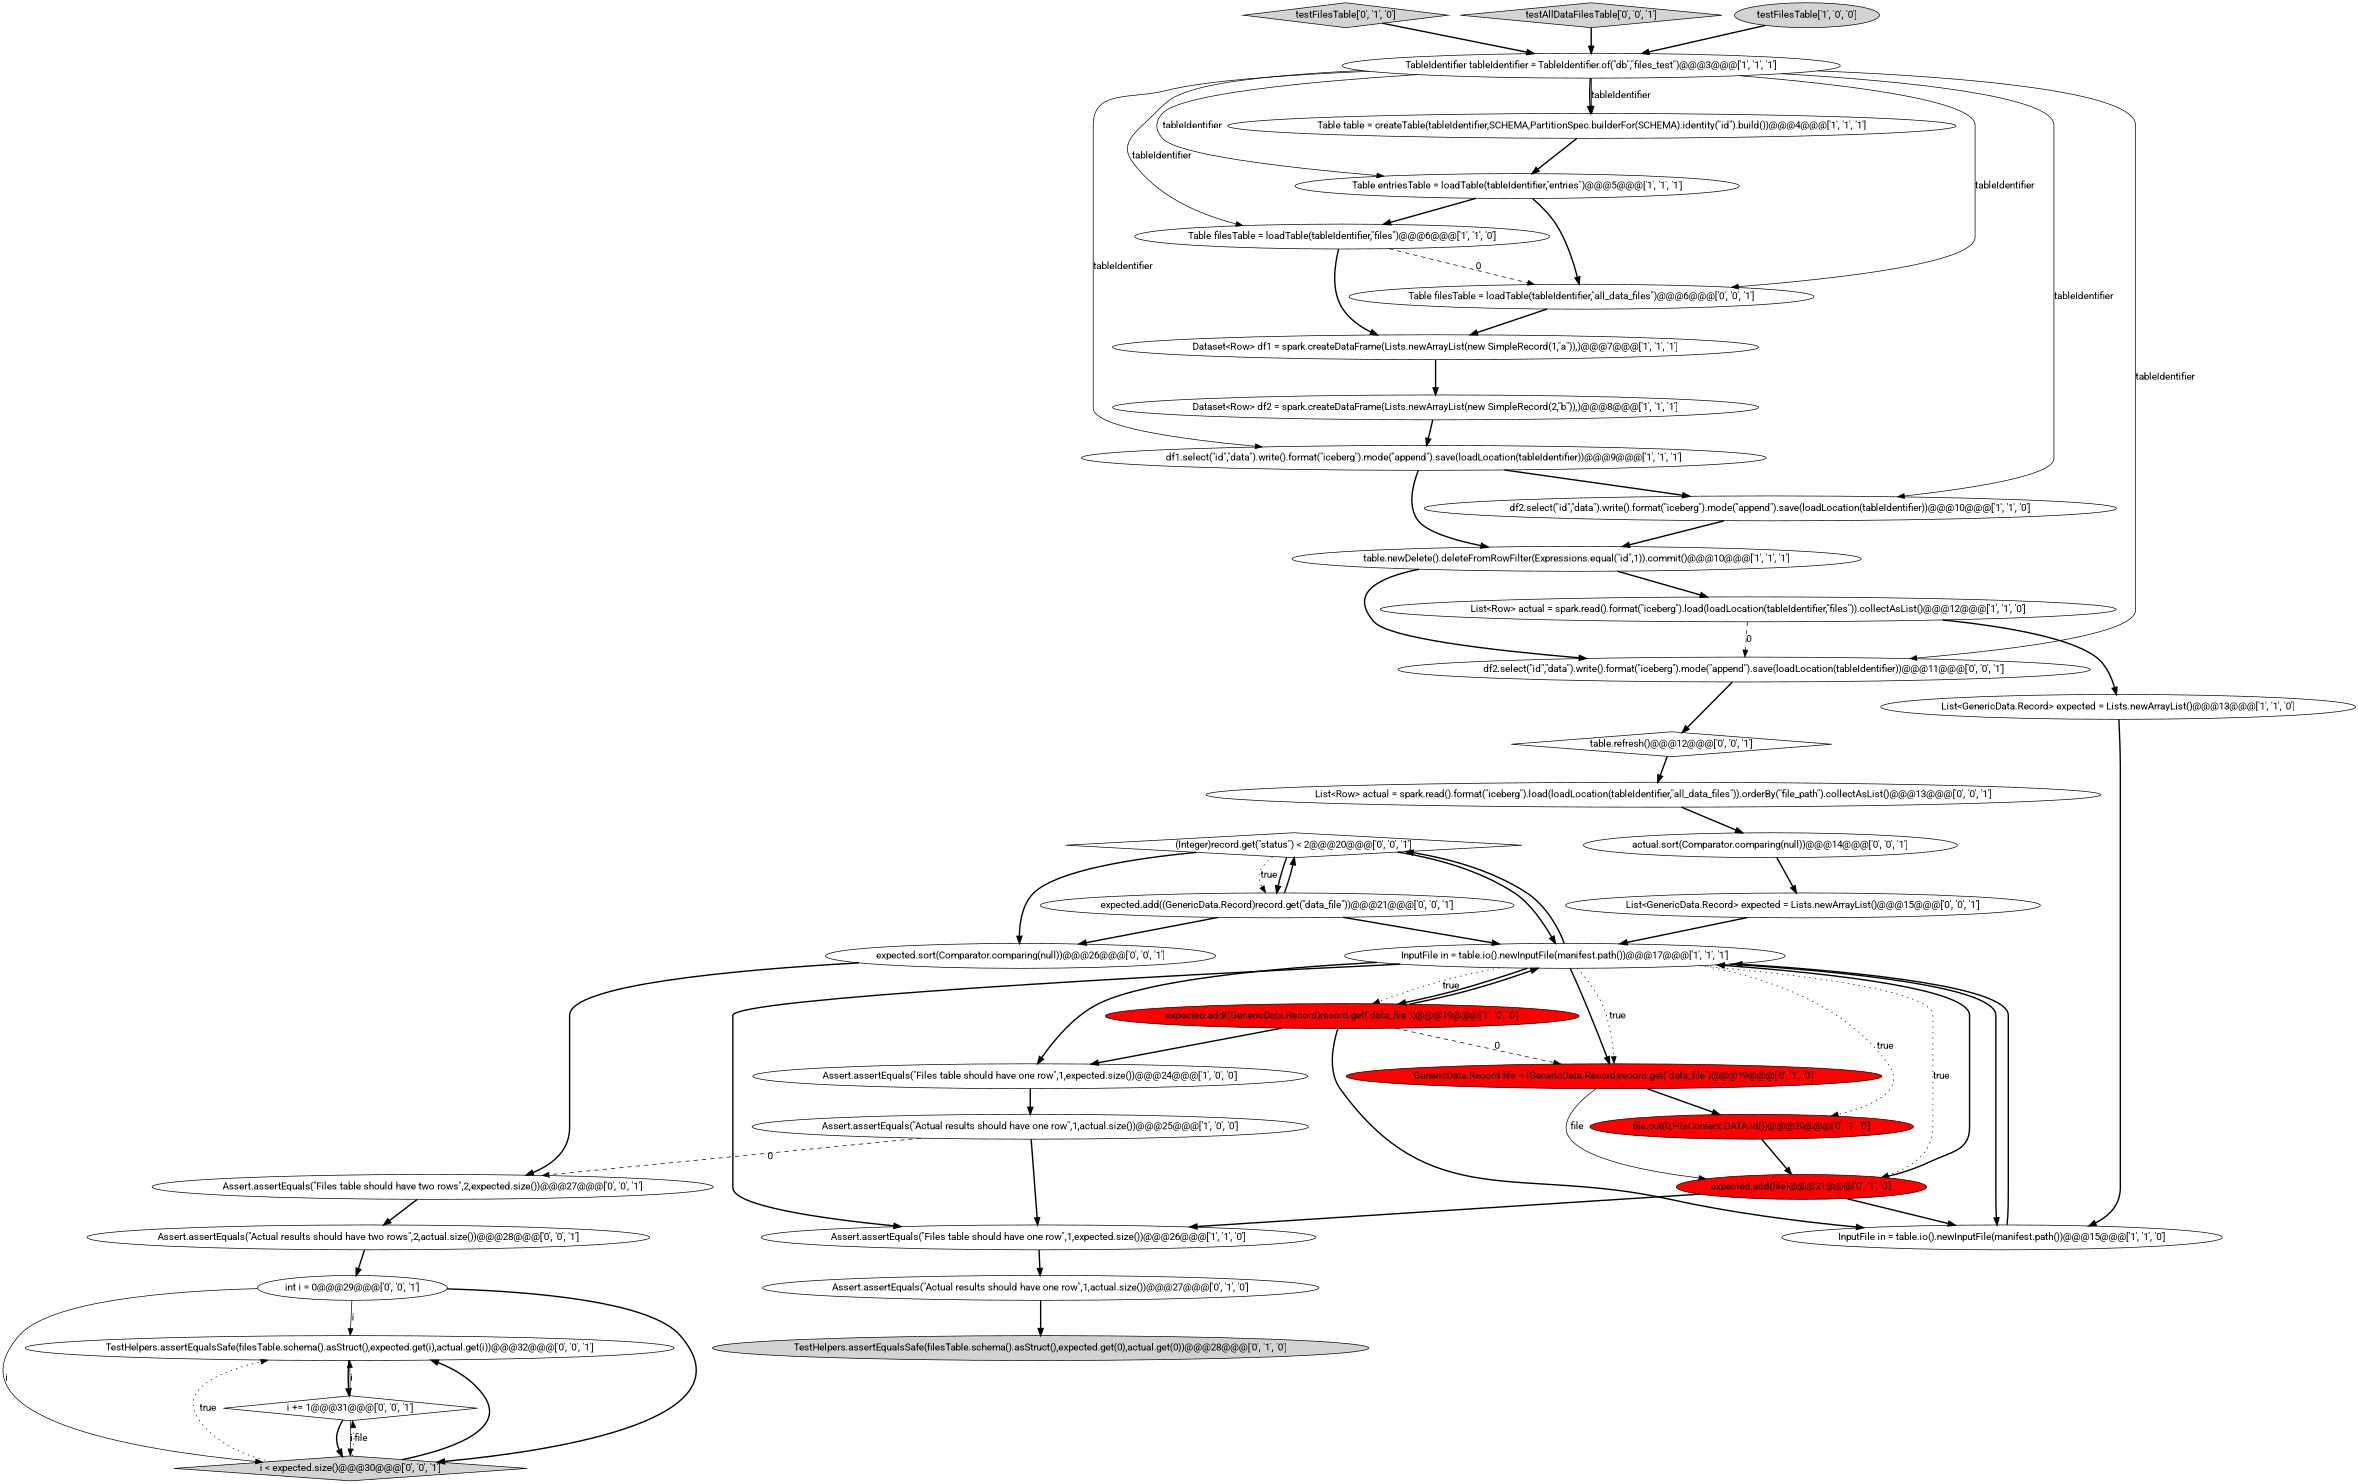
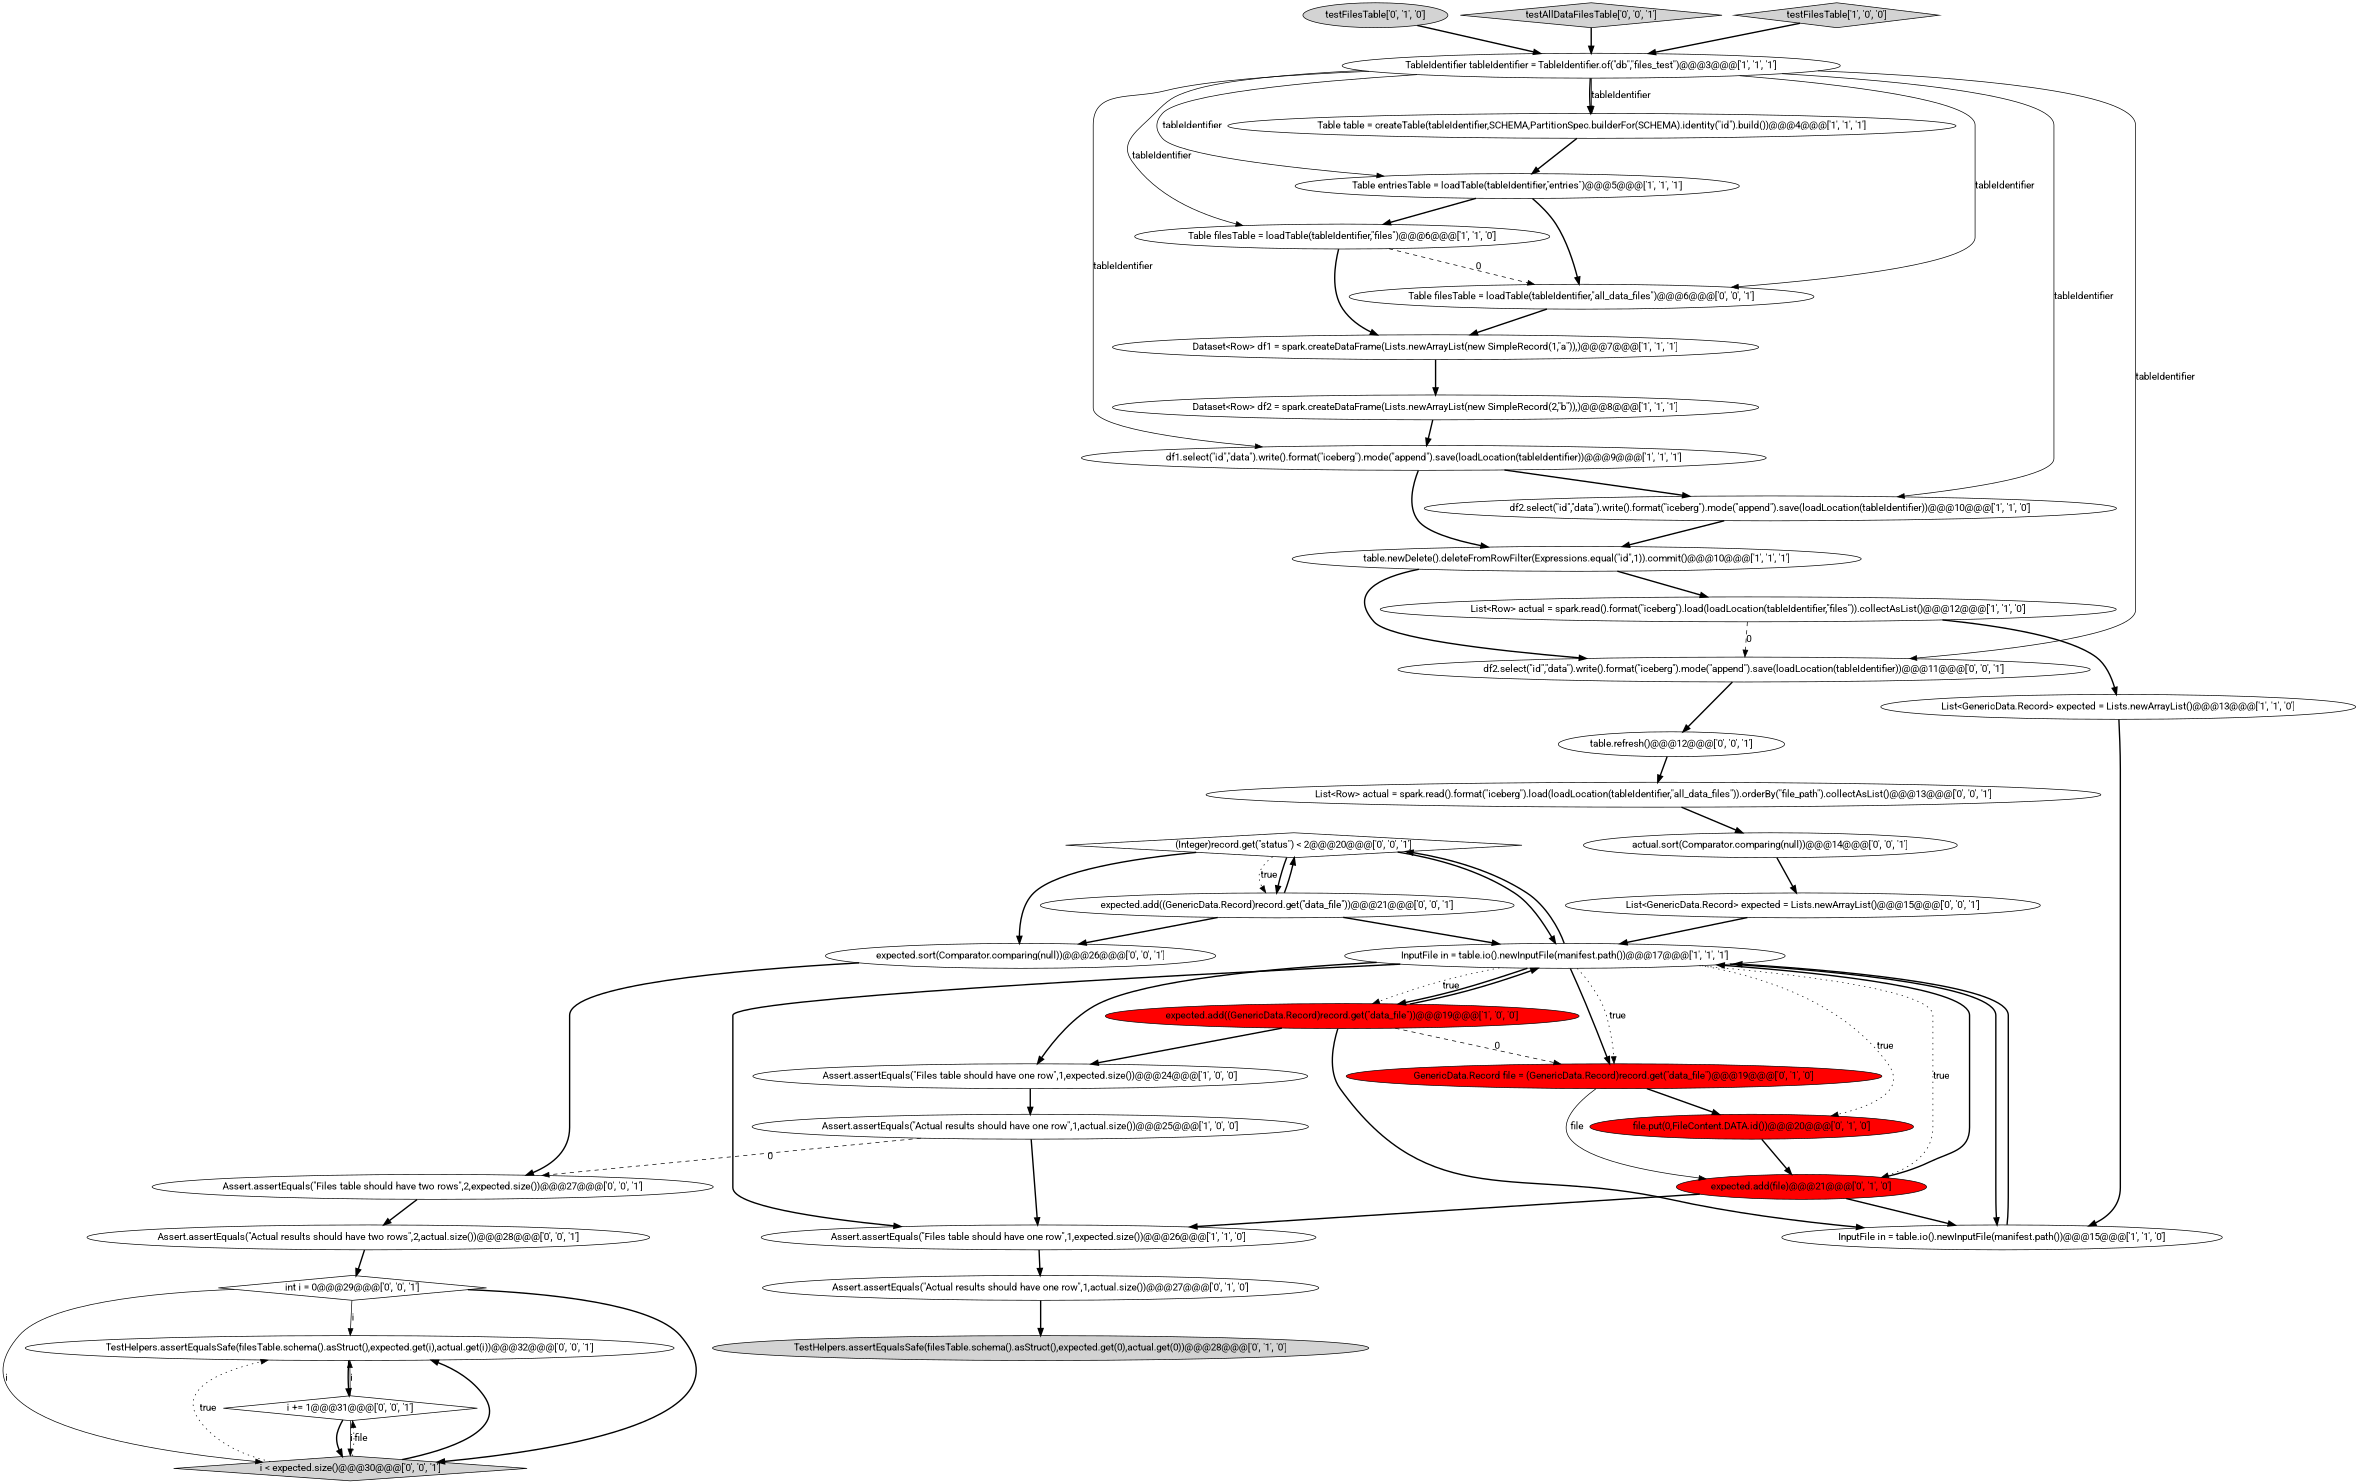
(1346, 15) -> (1375, 15)
(1807, 15) -> (1837, 15)
(1671, 744) -> (1671, 744)
(352, 1288) -> (352, 1288)
